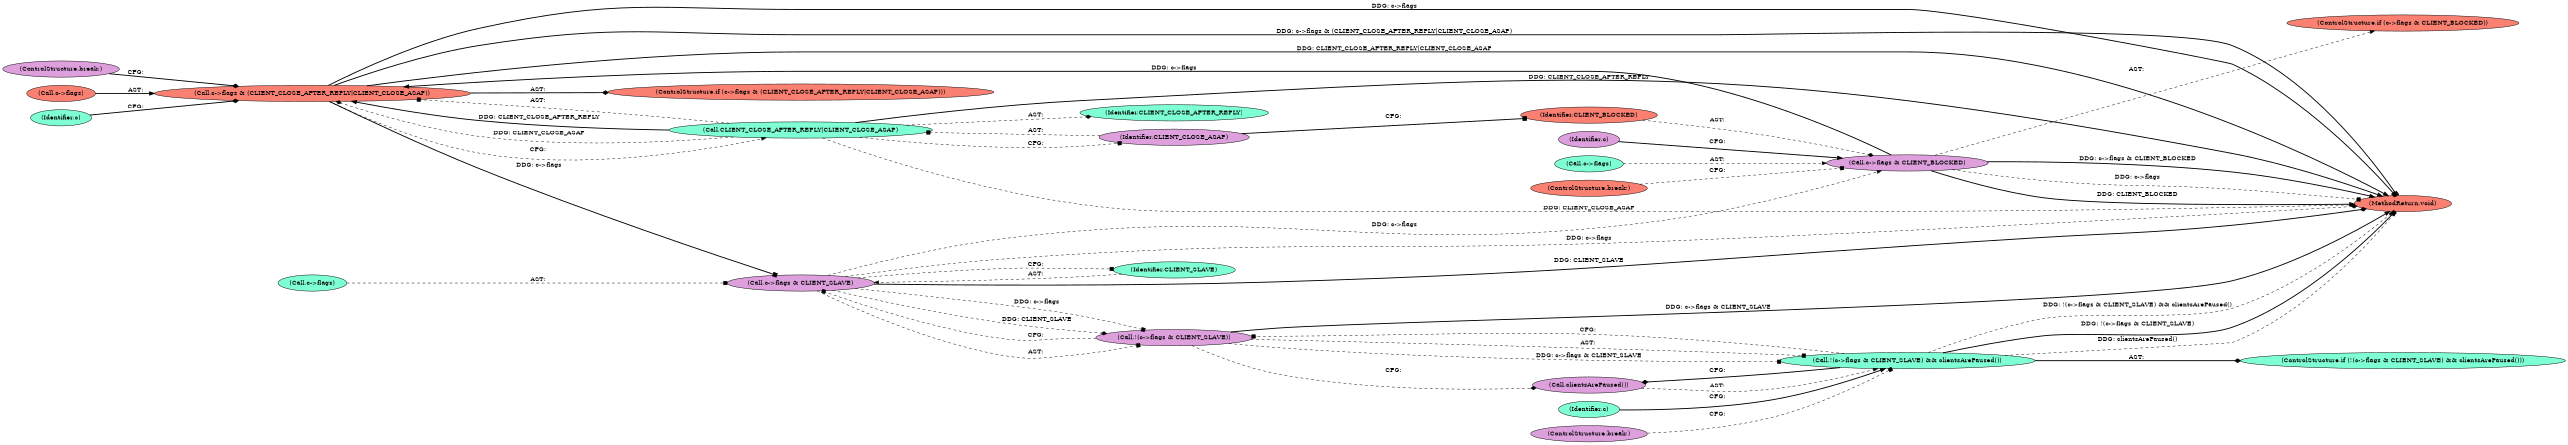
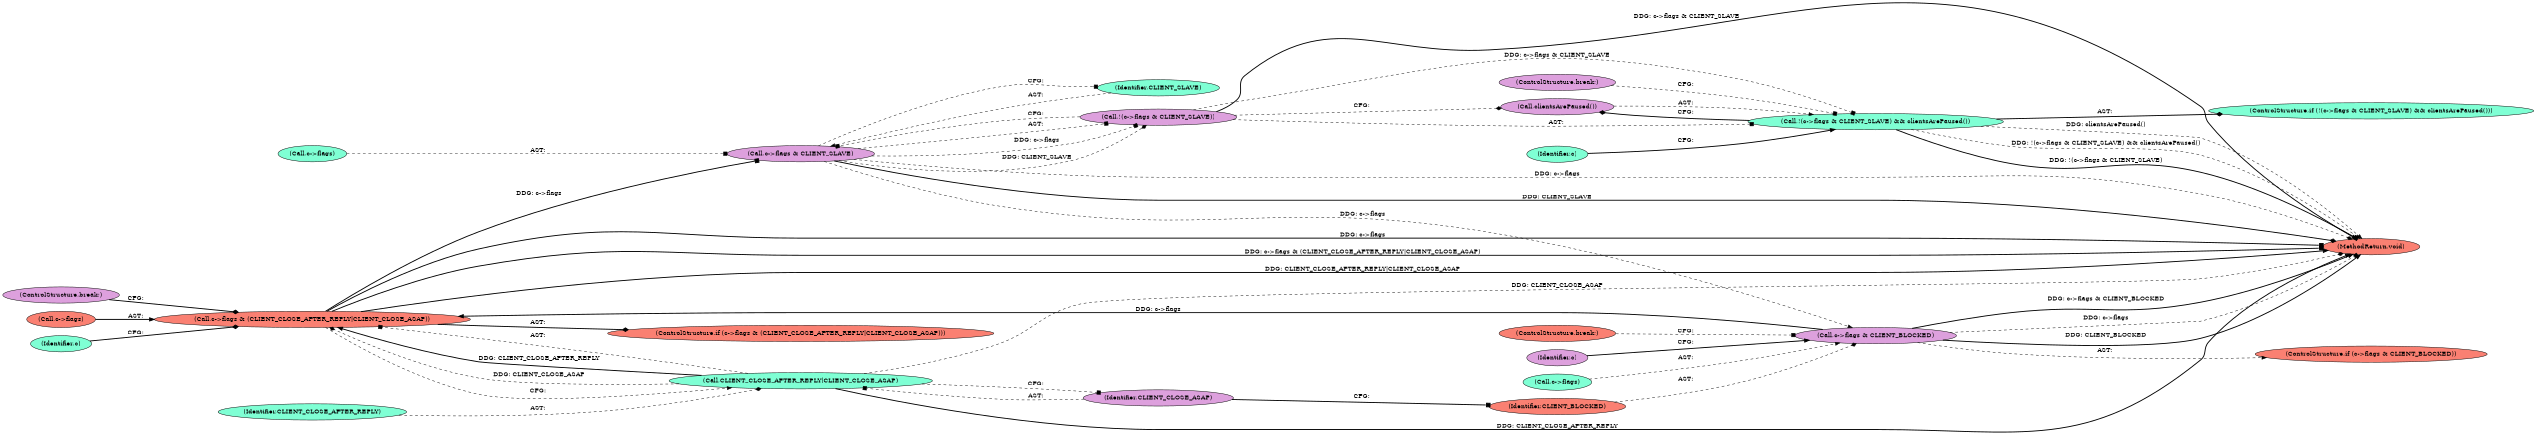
(996, 121) -> (578, 413)
(1551, 334) -> none
